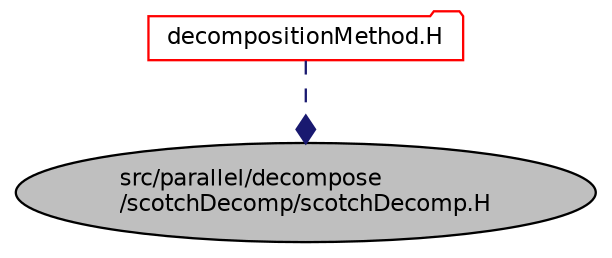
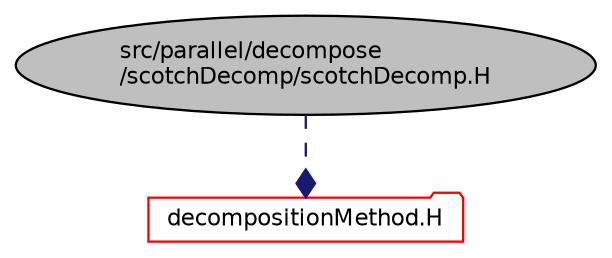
(306, 88) -> (306, 142)
